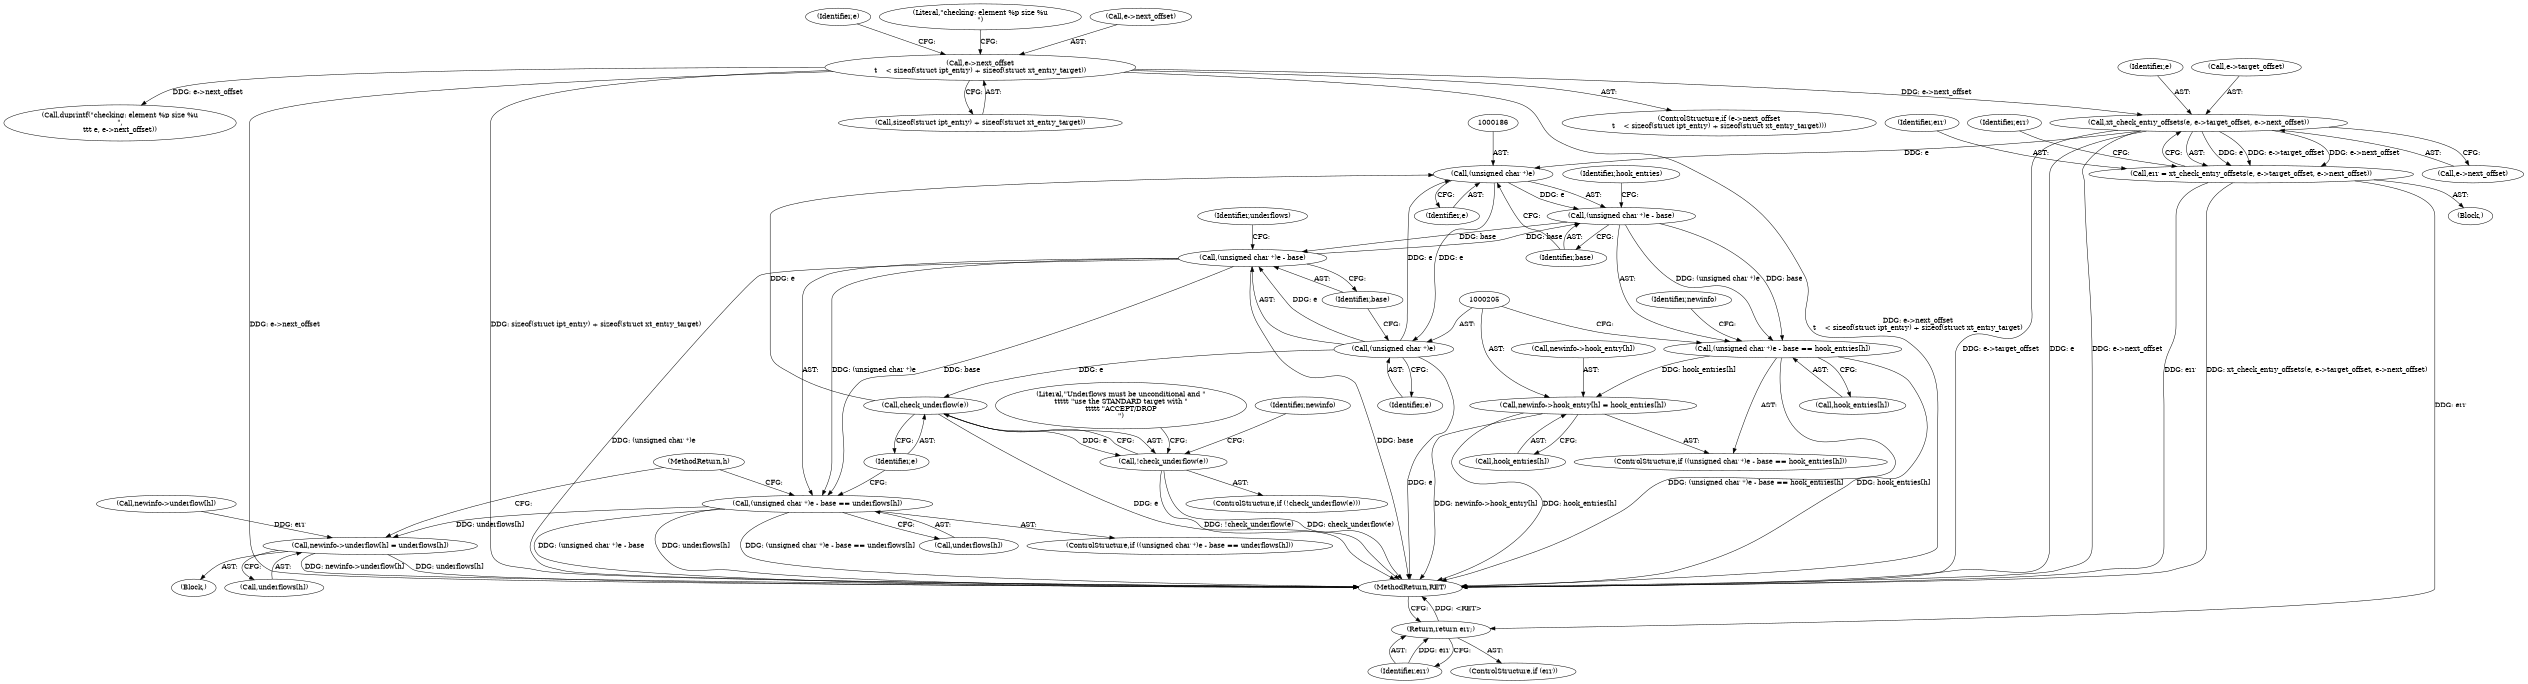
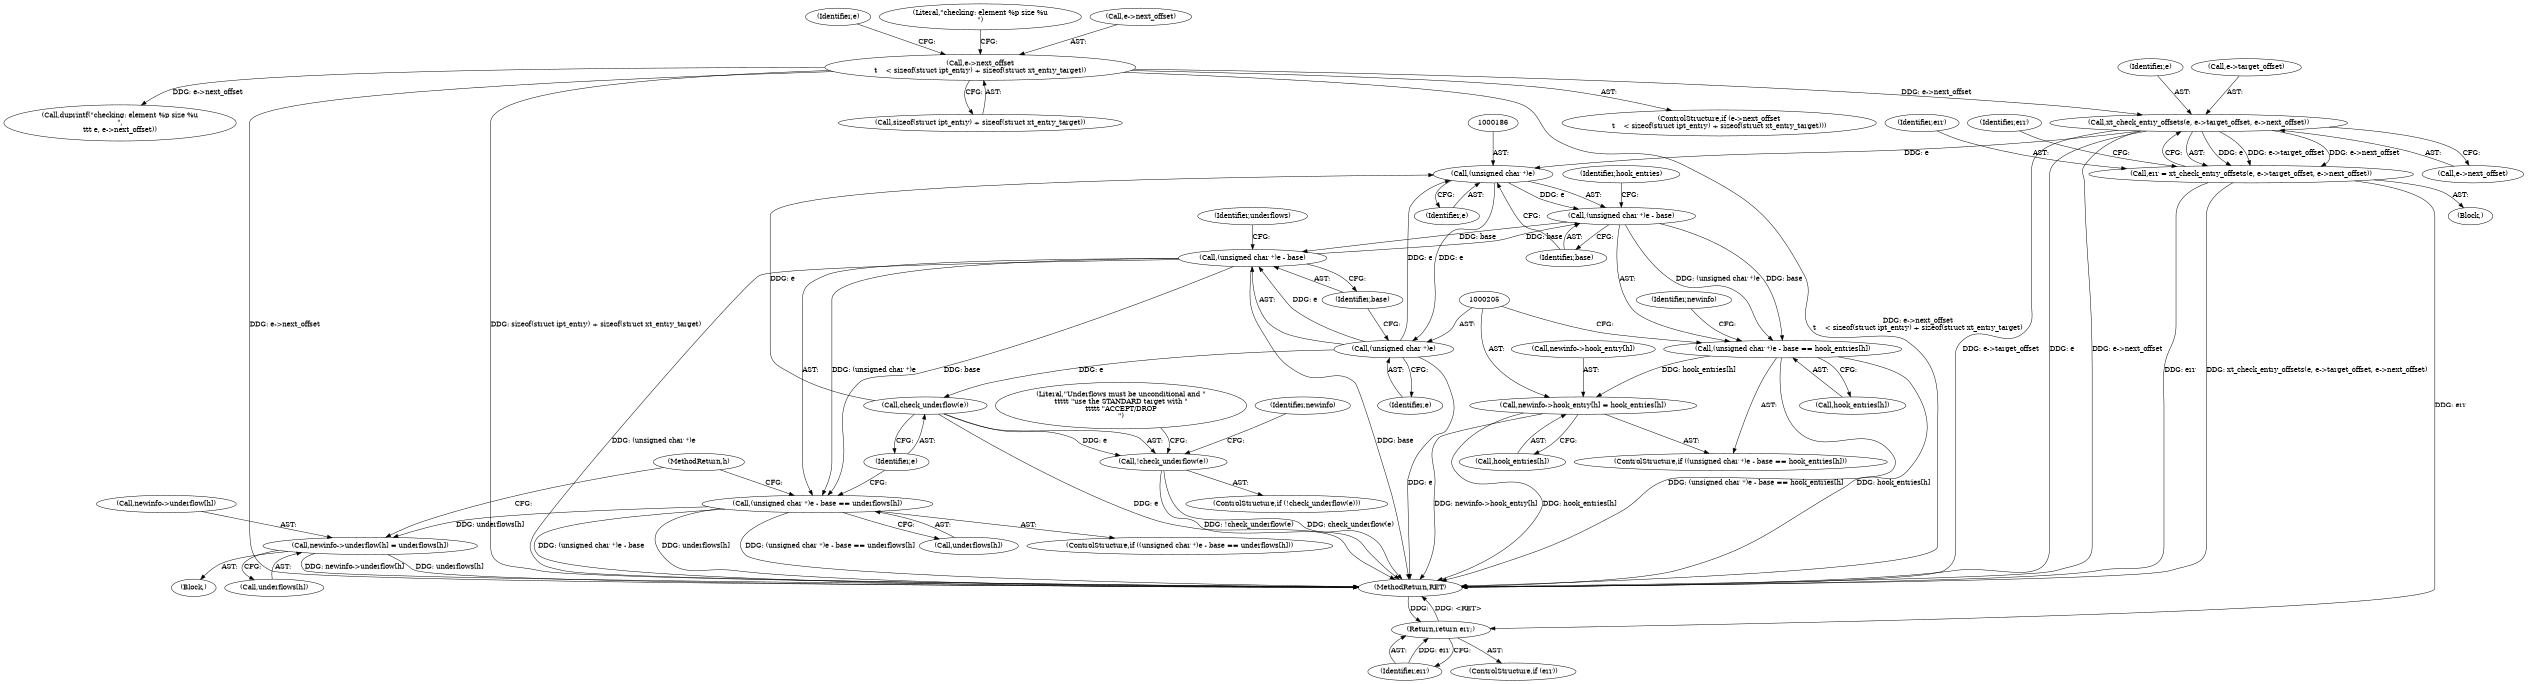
(1045, 430) -> none
(290, 525) -> (290, 525)
(1421, 609) -> (1421, 609)
